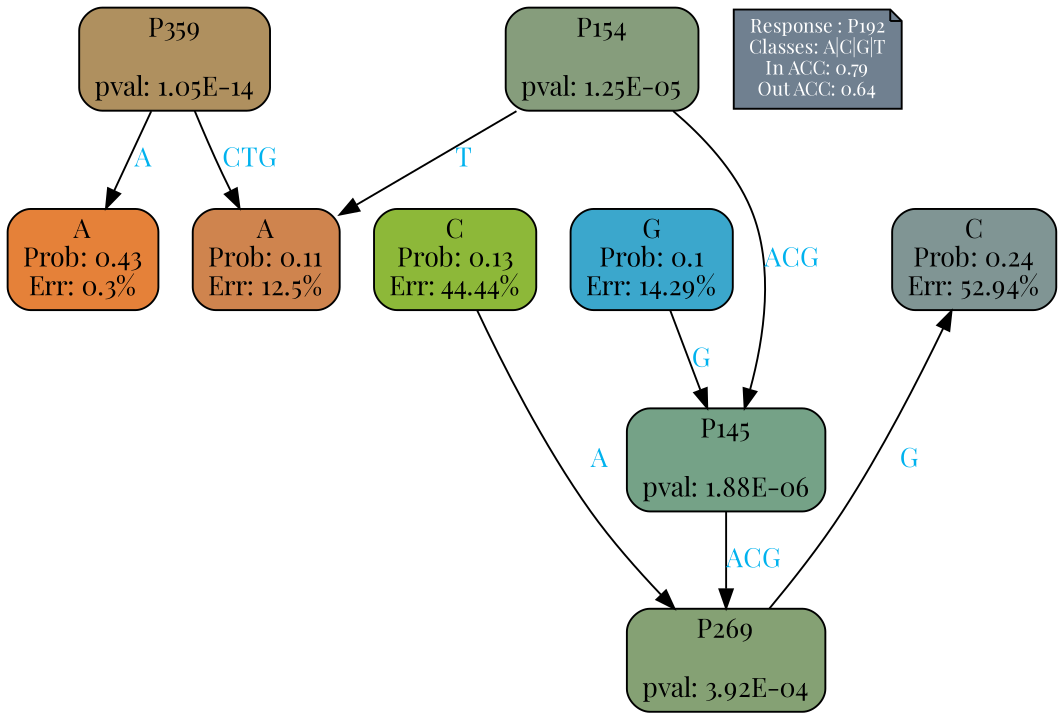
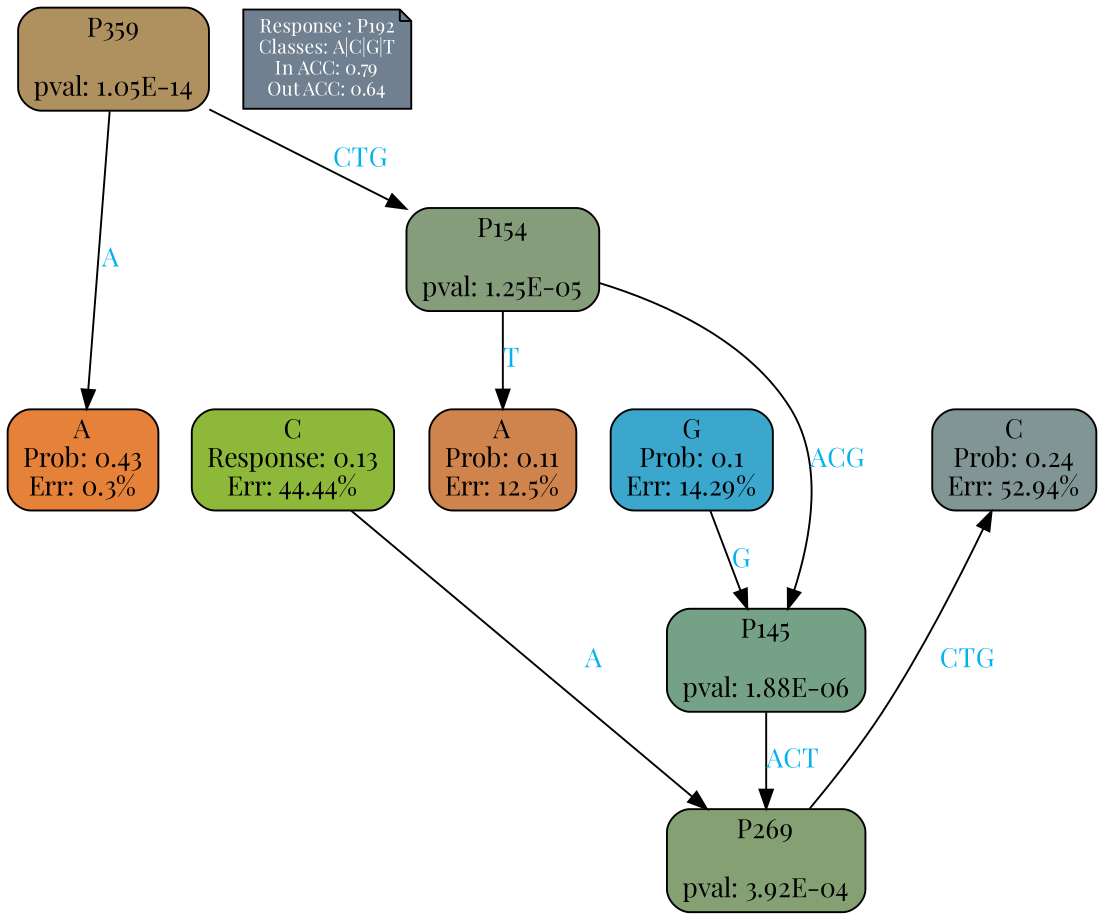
(212, 151) -> (299, 155)
(455, 260) -> (293, 460)
(909, 460) -> (968, 660)
(754, 560) -> (793, 760)
